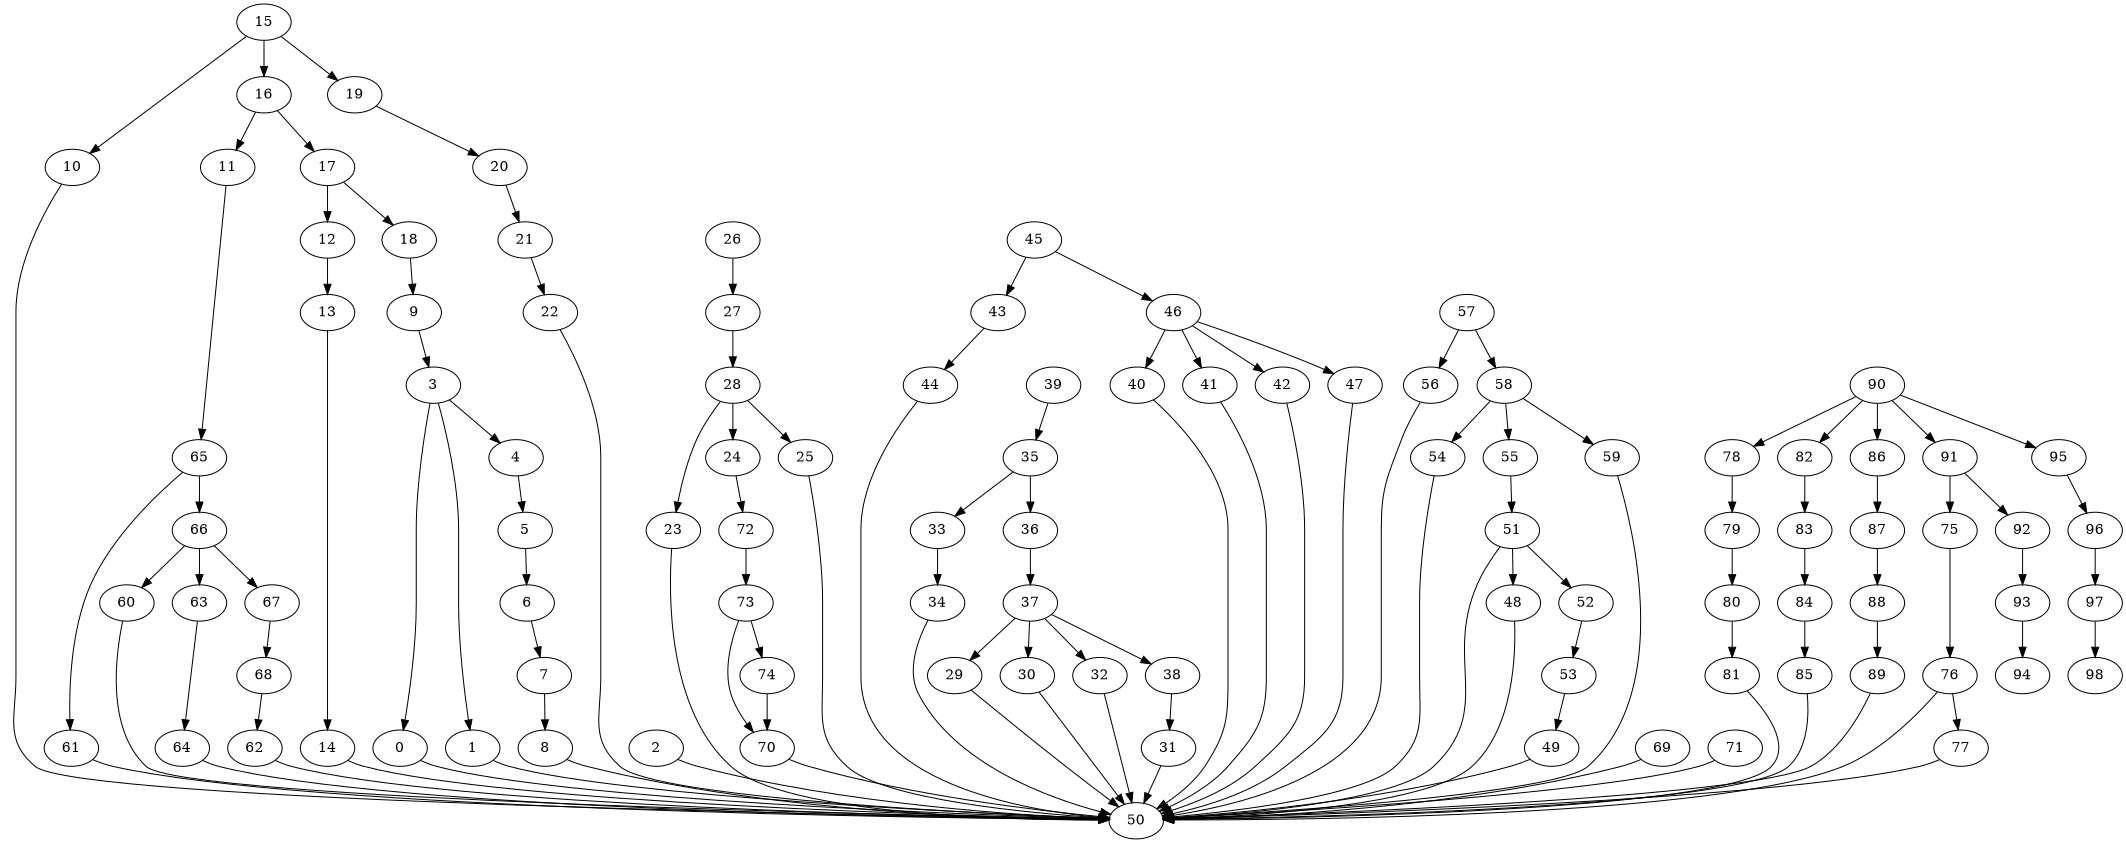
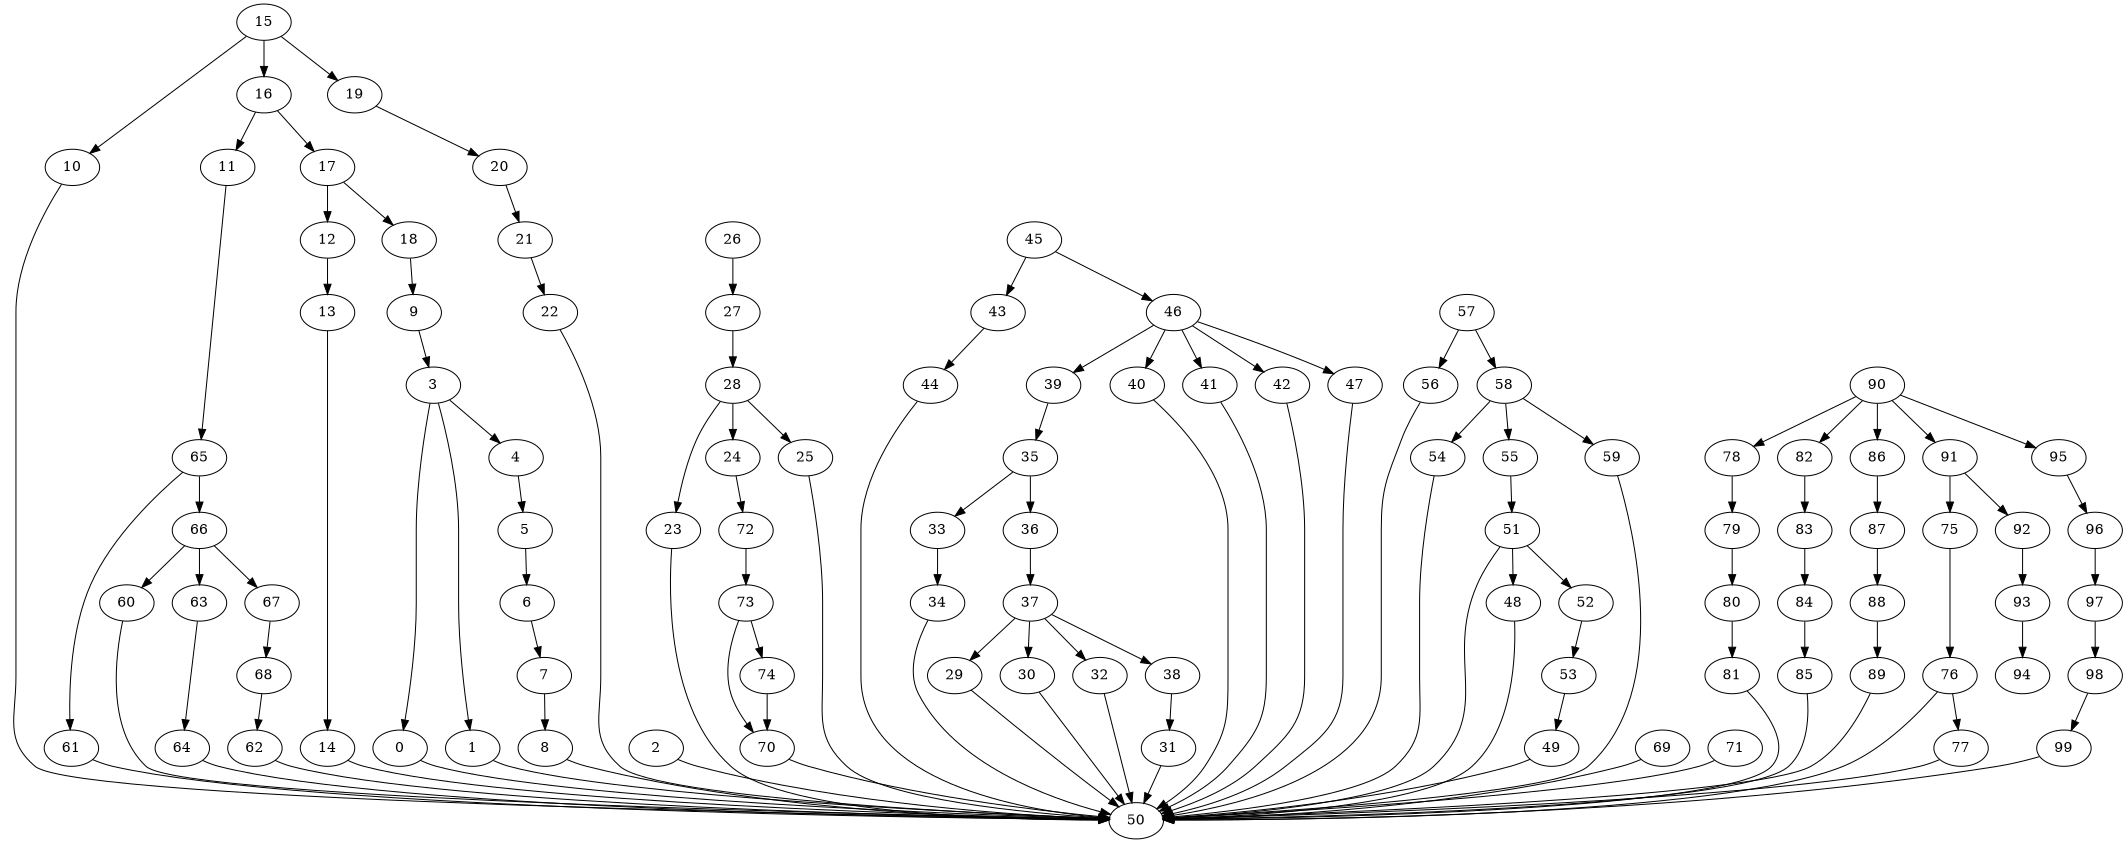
none -> (1118, 346)
none -> (2064, 748)
